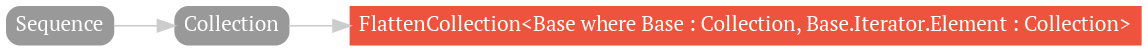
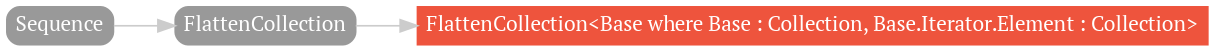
(232, 26) -> (265, 26)
